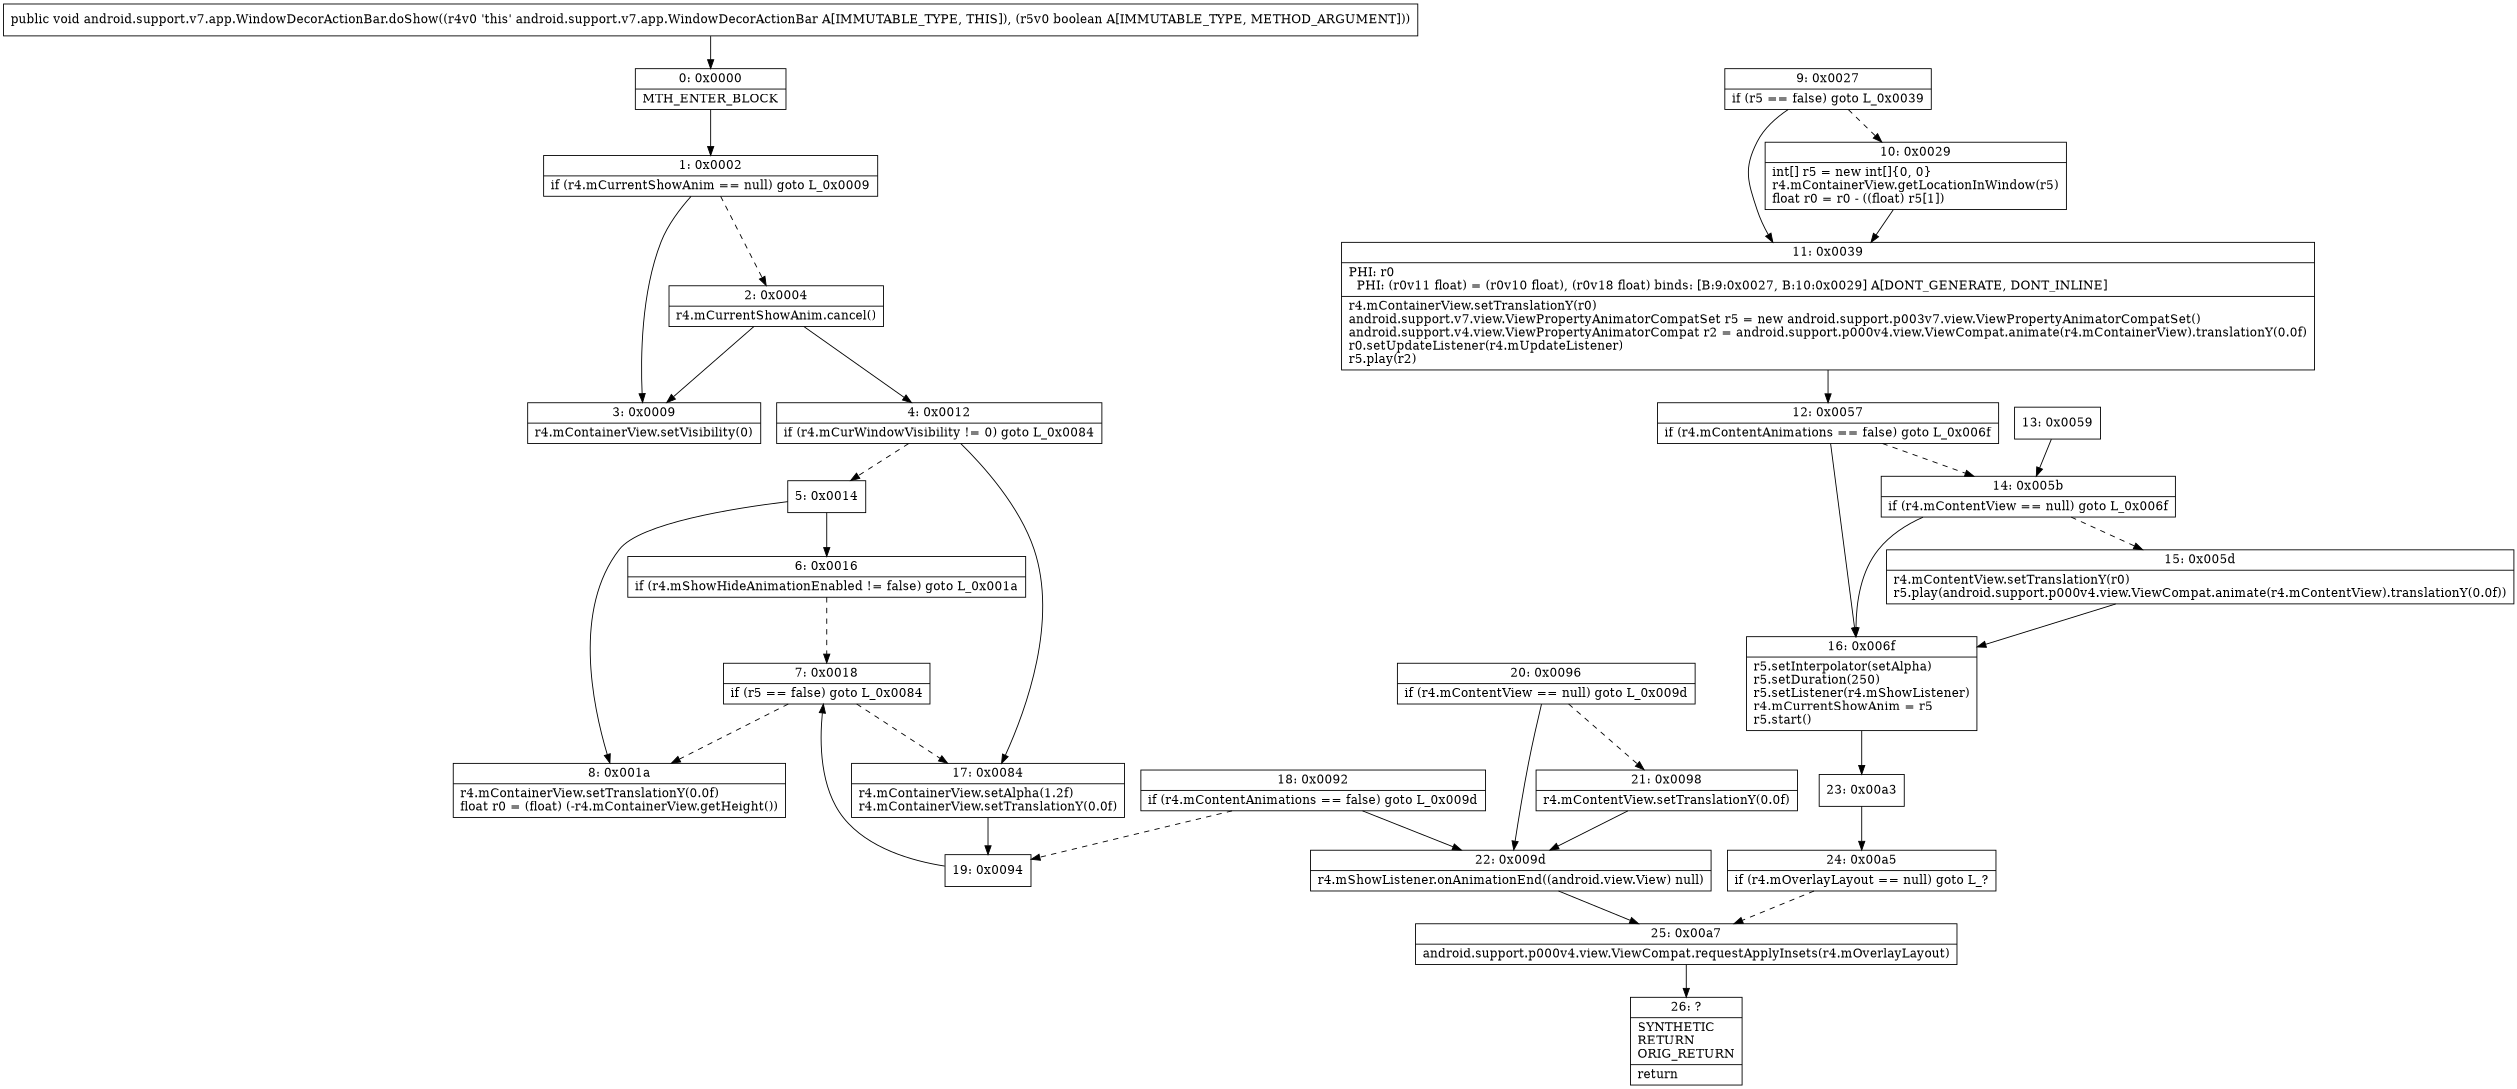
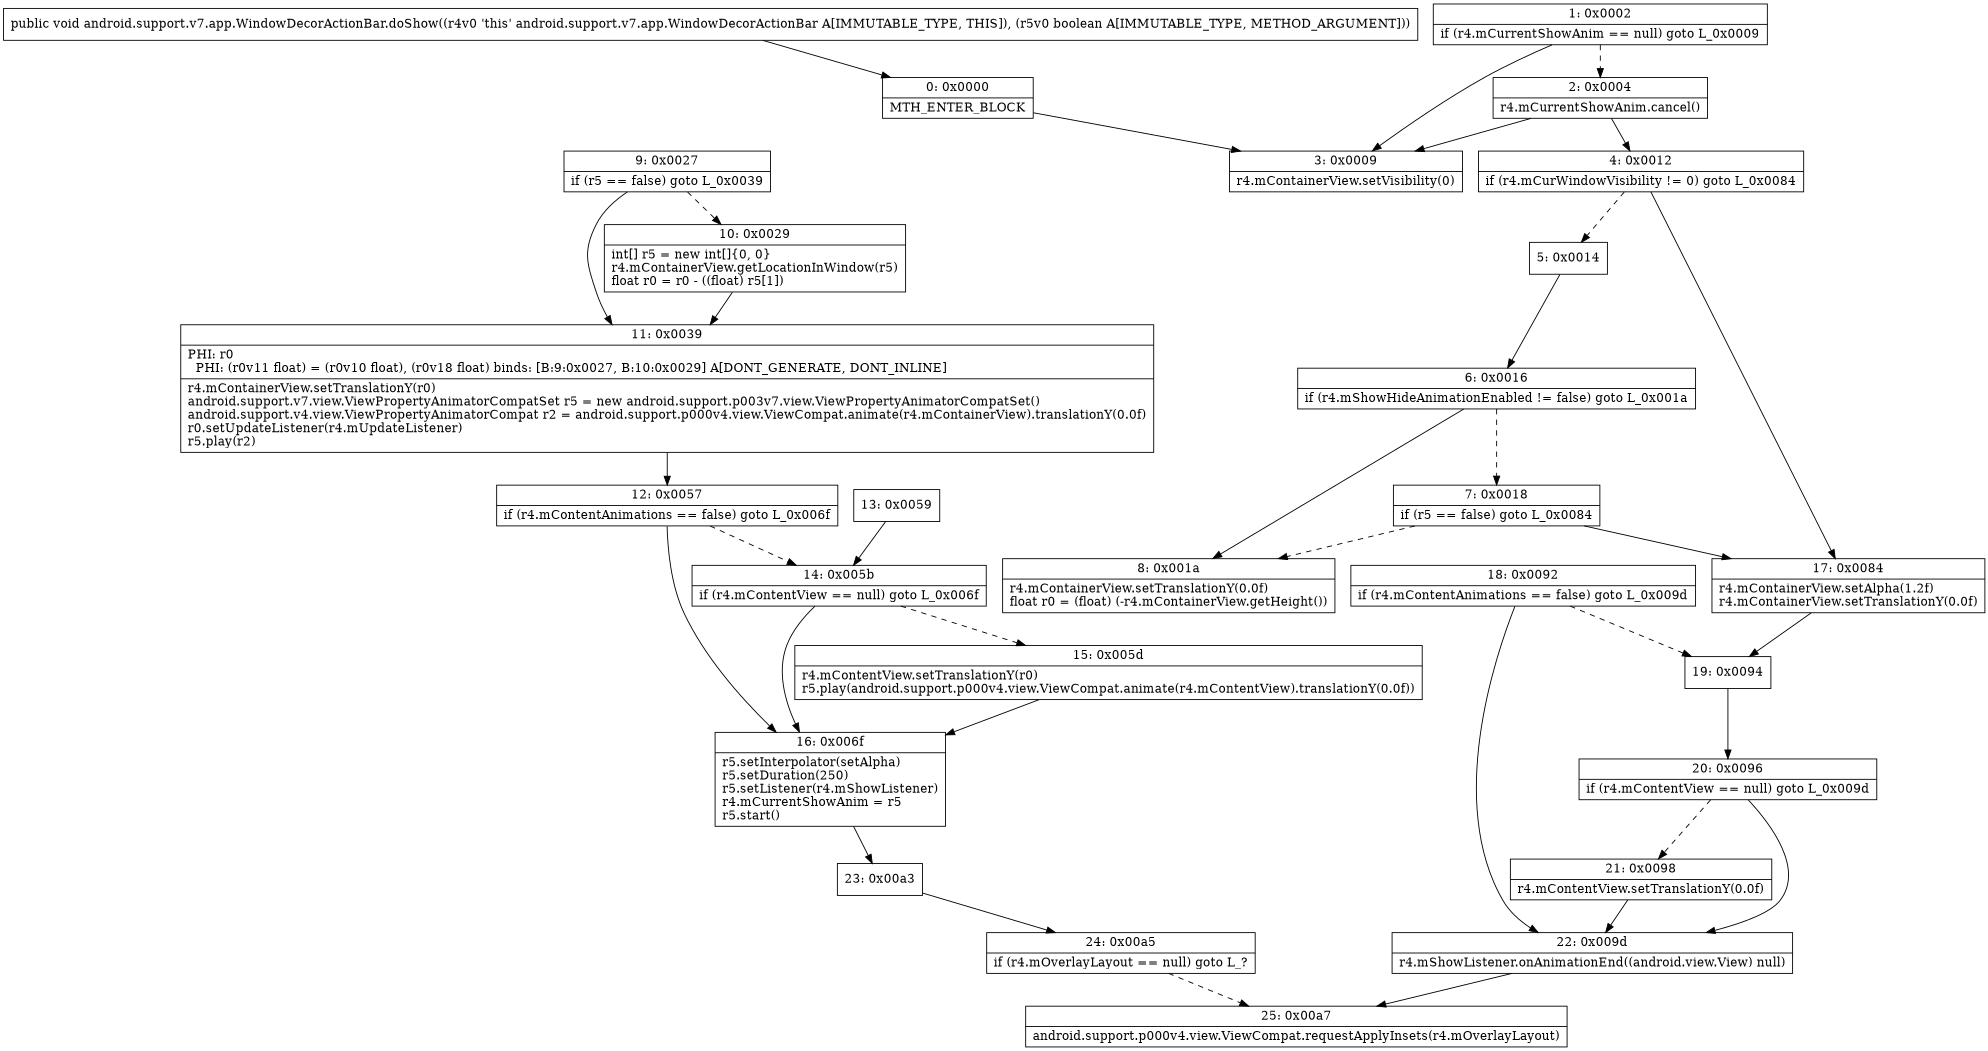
(711, 128) -> (1133, 131)
(610, 565) -> (1342, 482)
(898, 731) -> (1653, 541)
(845, 820) -> (1728, 719)
(1686, 1041) -> none
